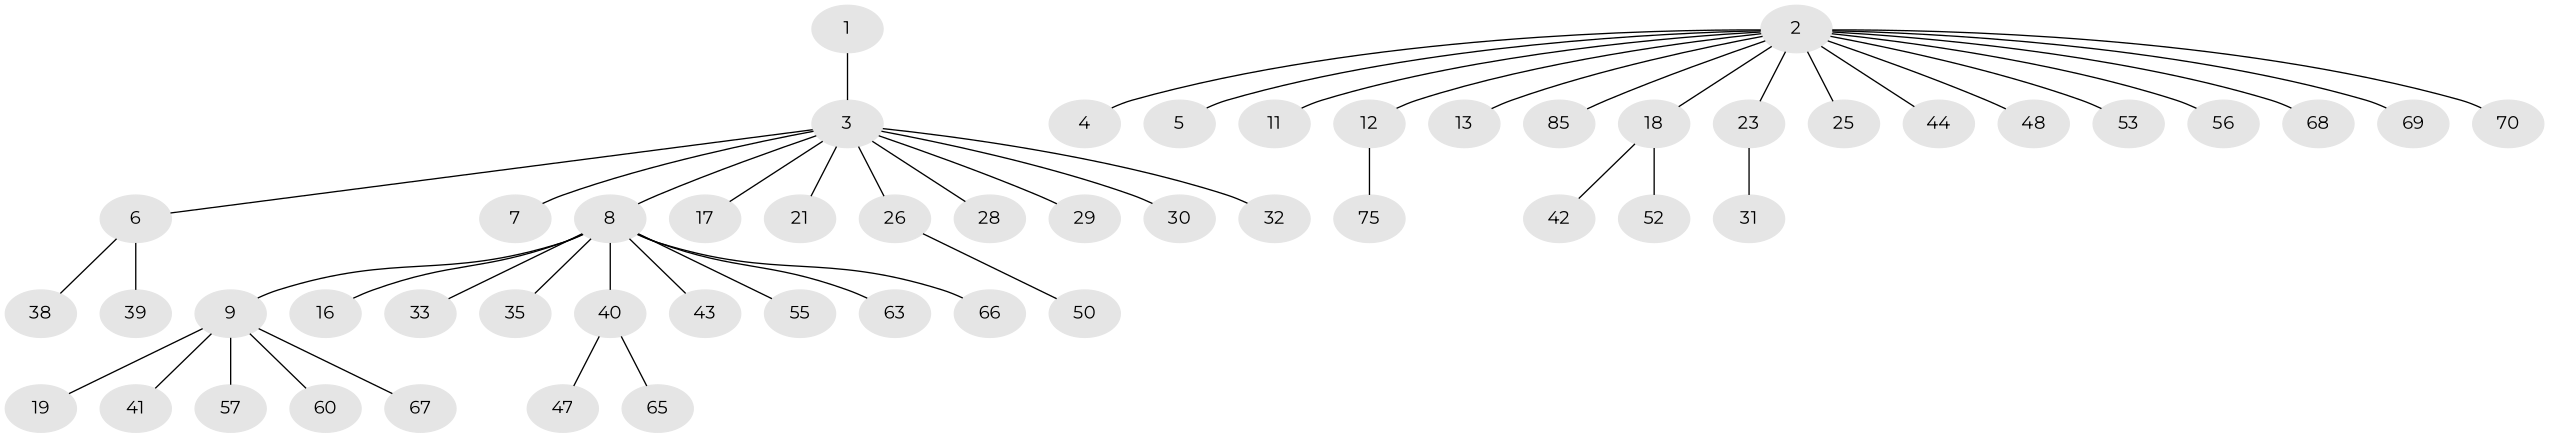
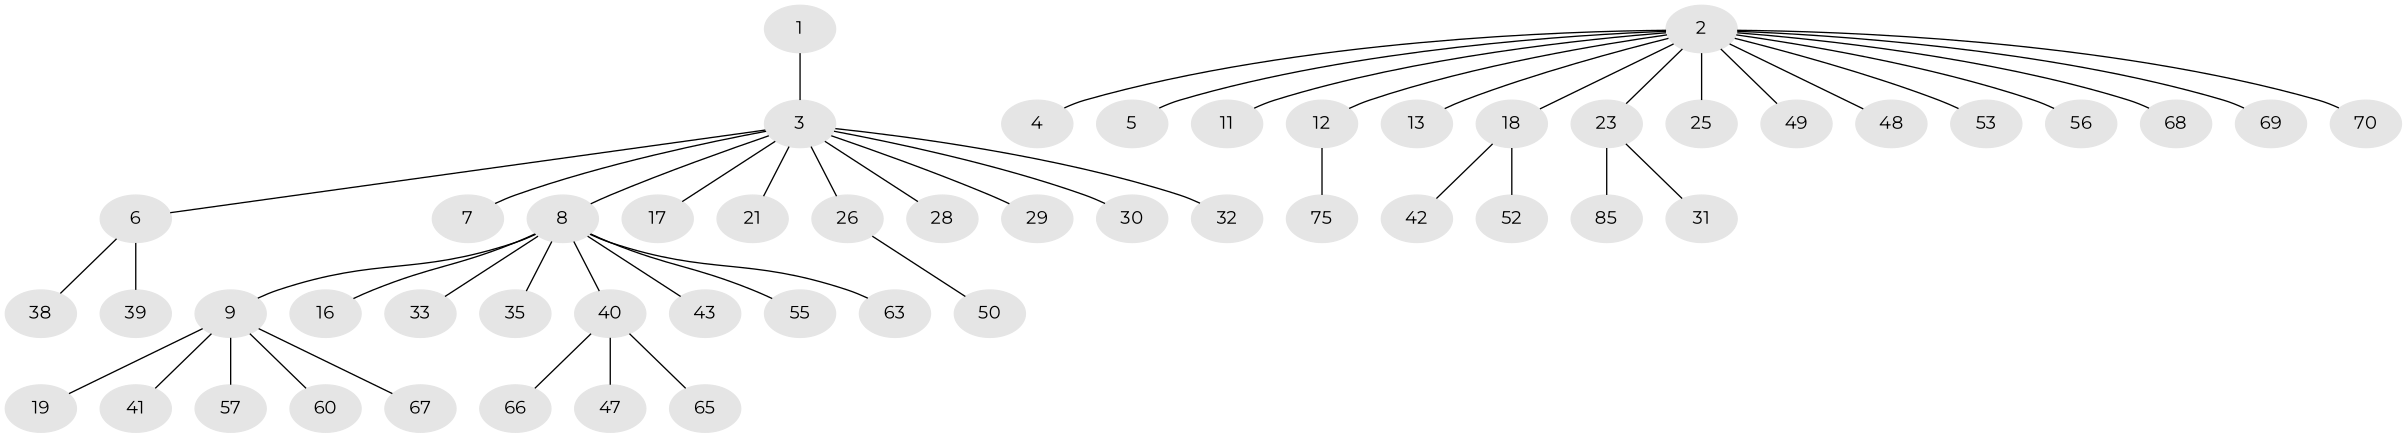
(1676, 73) -> (1607, 171)
(1939, 124) -> (1797, 124)
(800, 266) -> (563, 361)
